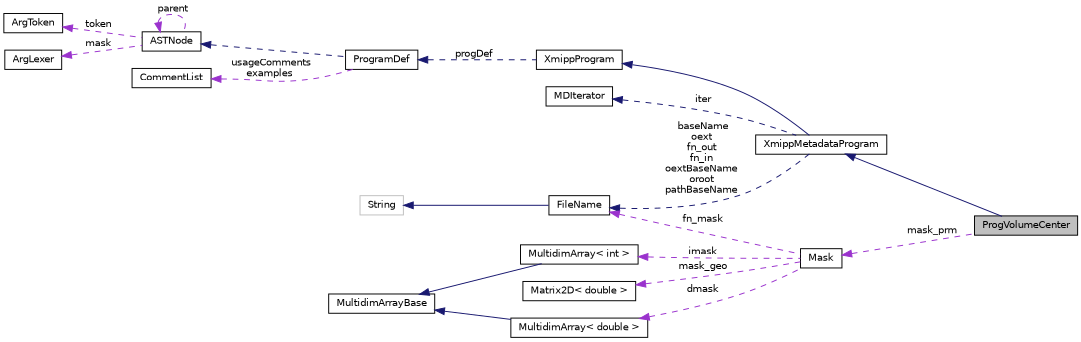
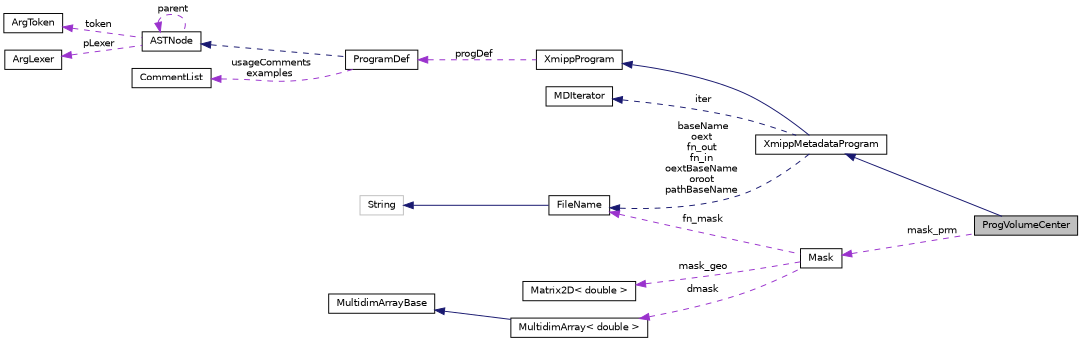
(97, 44) -> (97, 44)
(482, 60) -> (482, 60)
(579, 254) -> none
